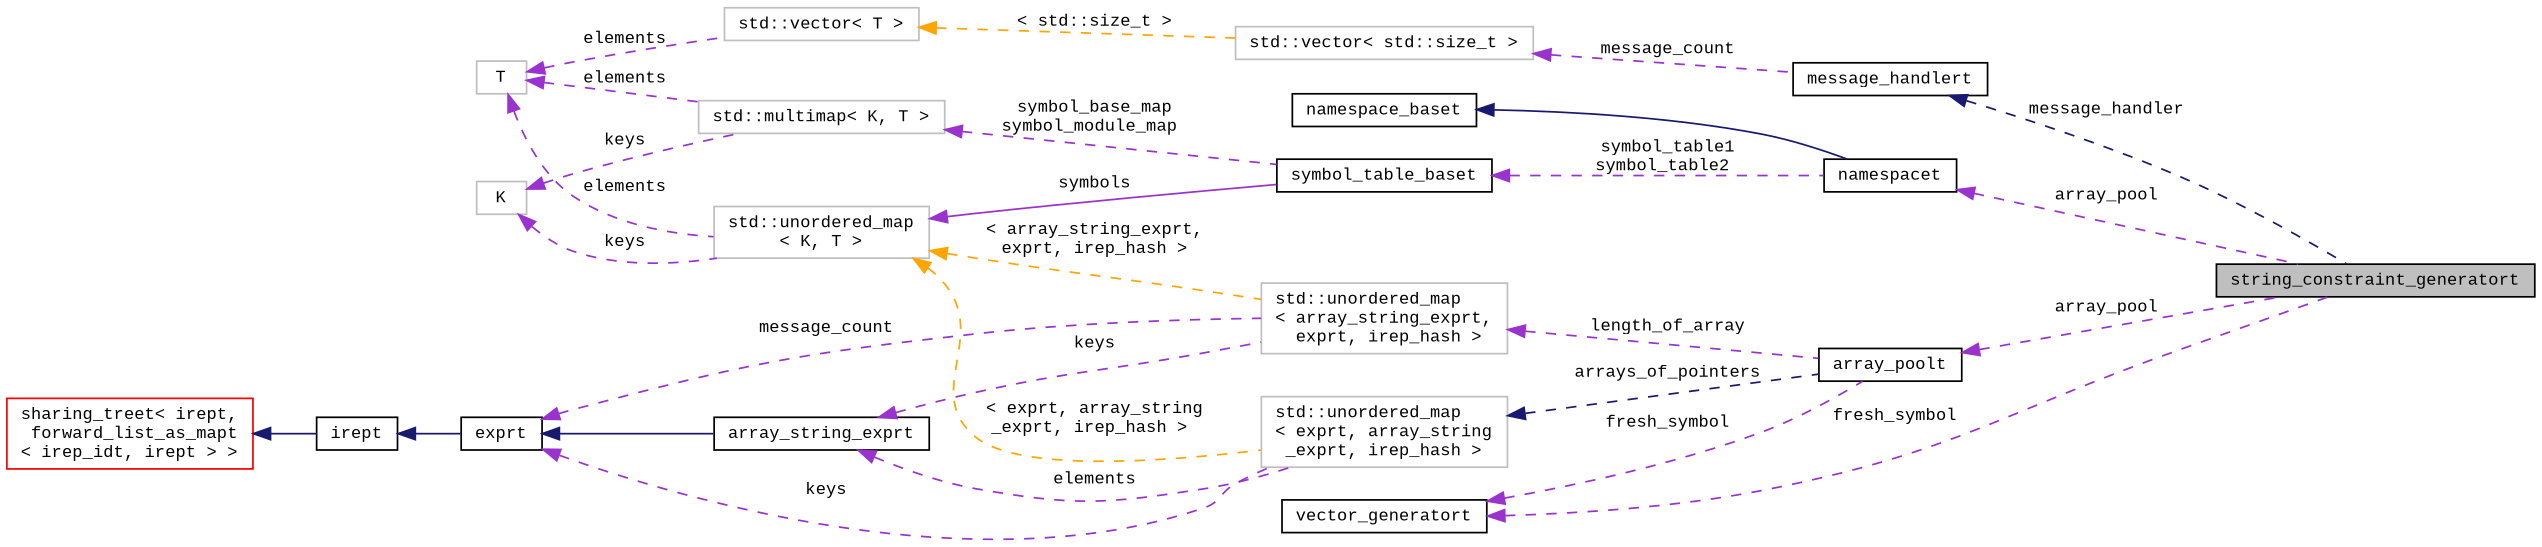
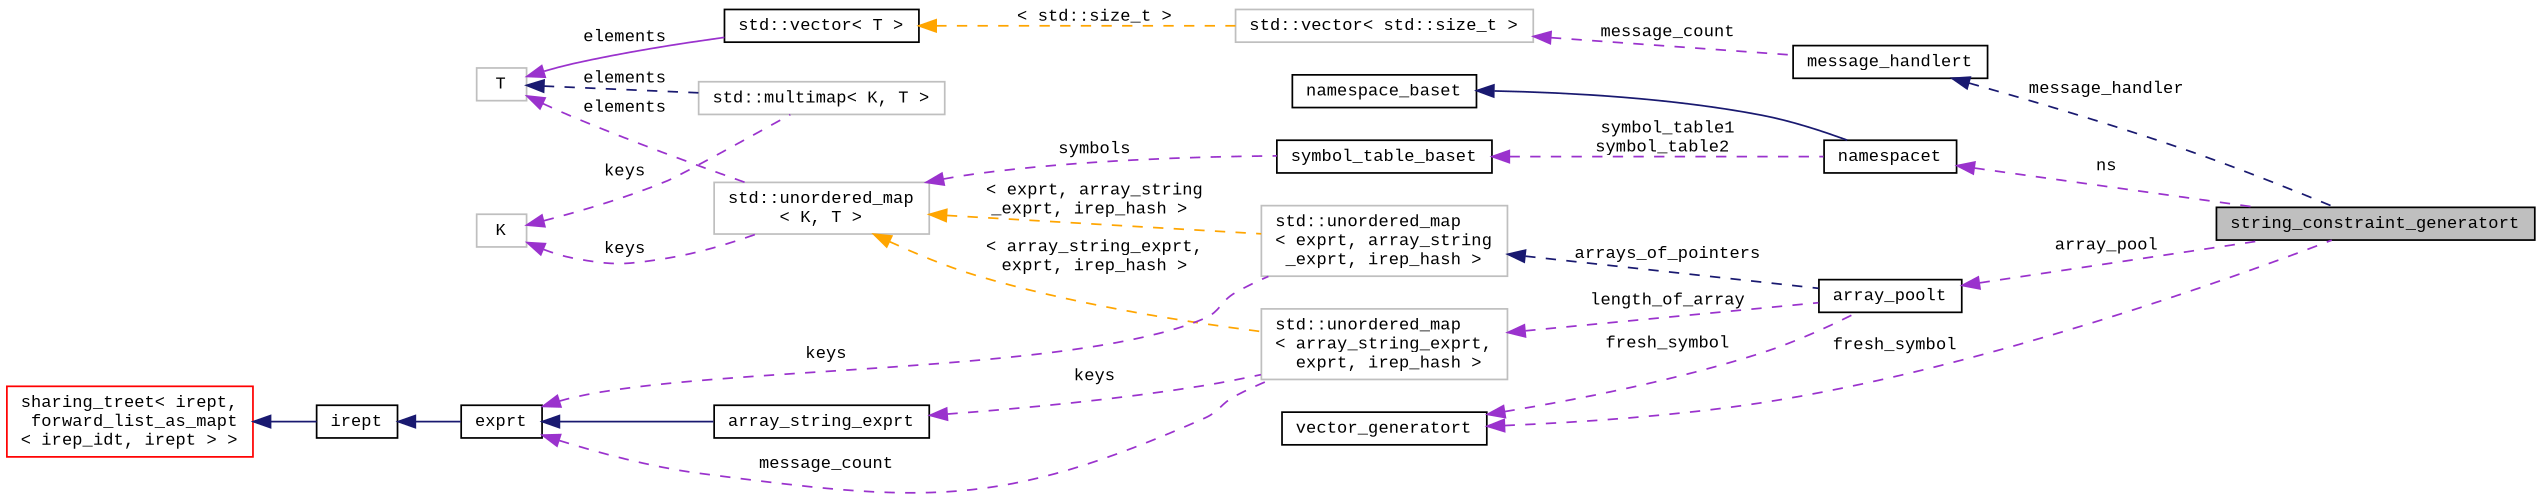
(822, 24) -> (822, 26)
(634, 51) -> (634, 52)
(621, 92) -> (621, 89)
(1119, 148) -> none
(2102, 195) -> (2102, 166)
(1112, 200) -> (1110, 161)
(1081, 501) -> none
